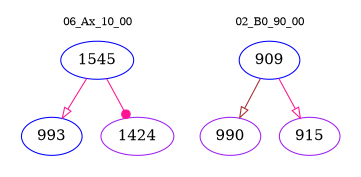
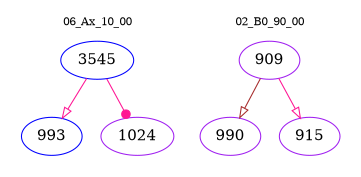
(97, 60) -> (97, 60)
(270, 60) -> (270, 60)
(137, 136) -> (137, 136)
